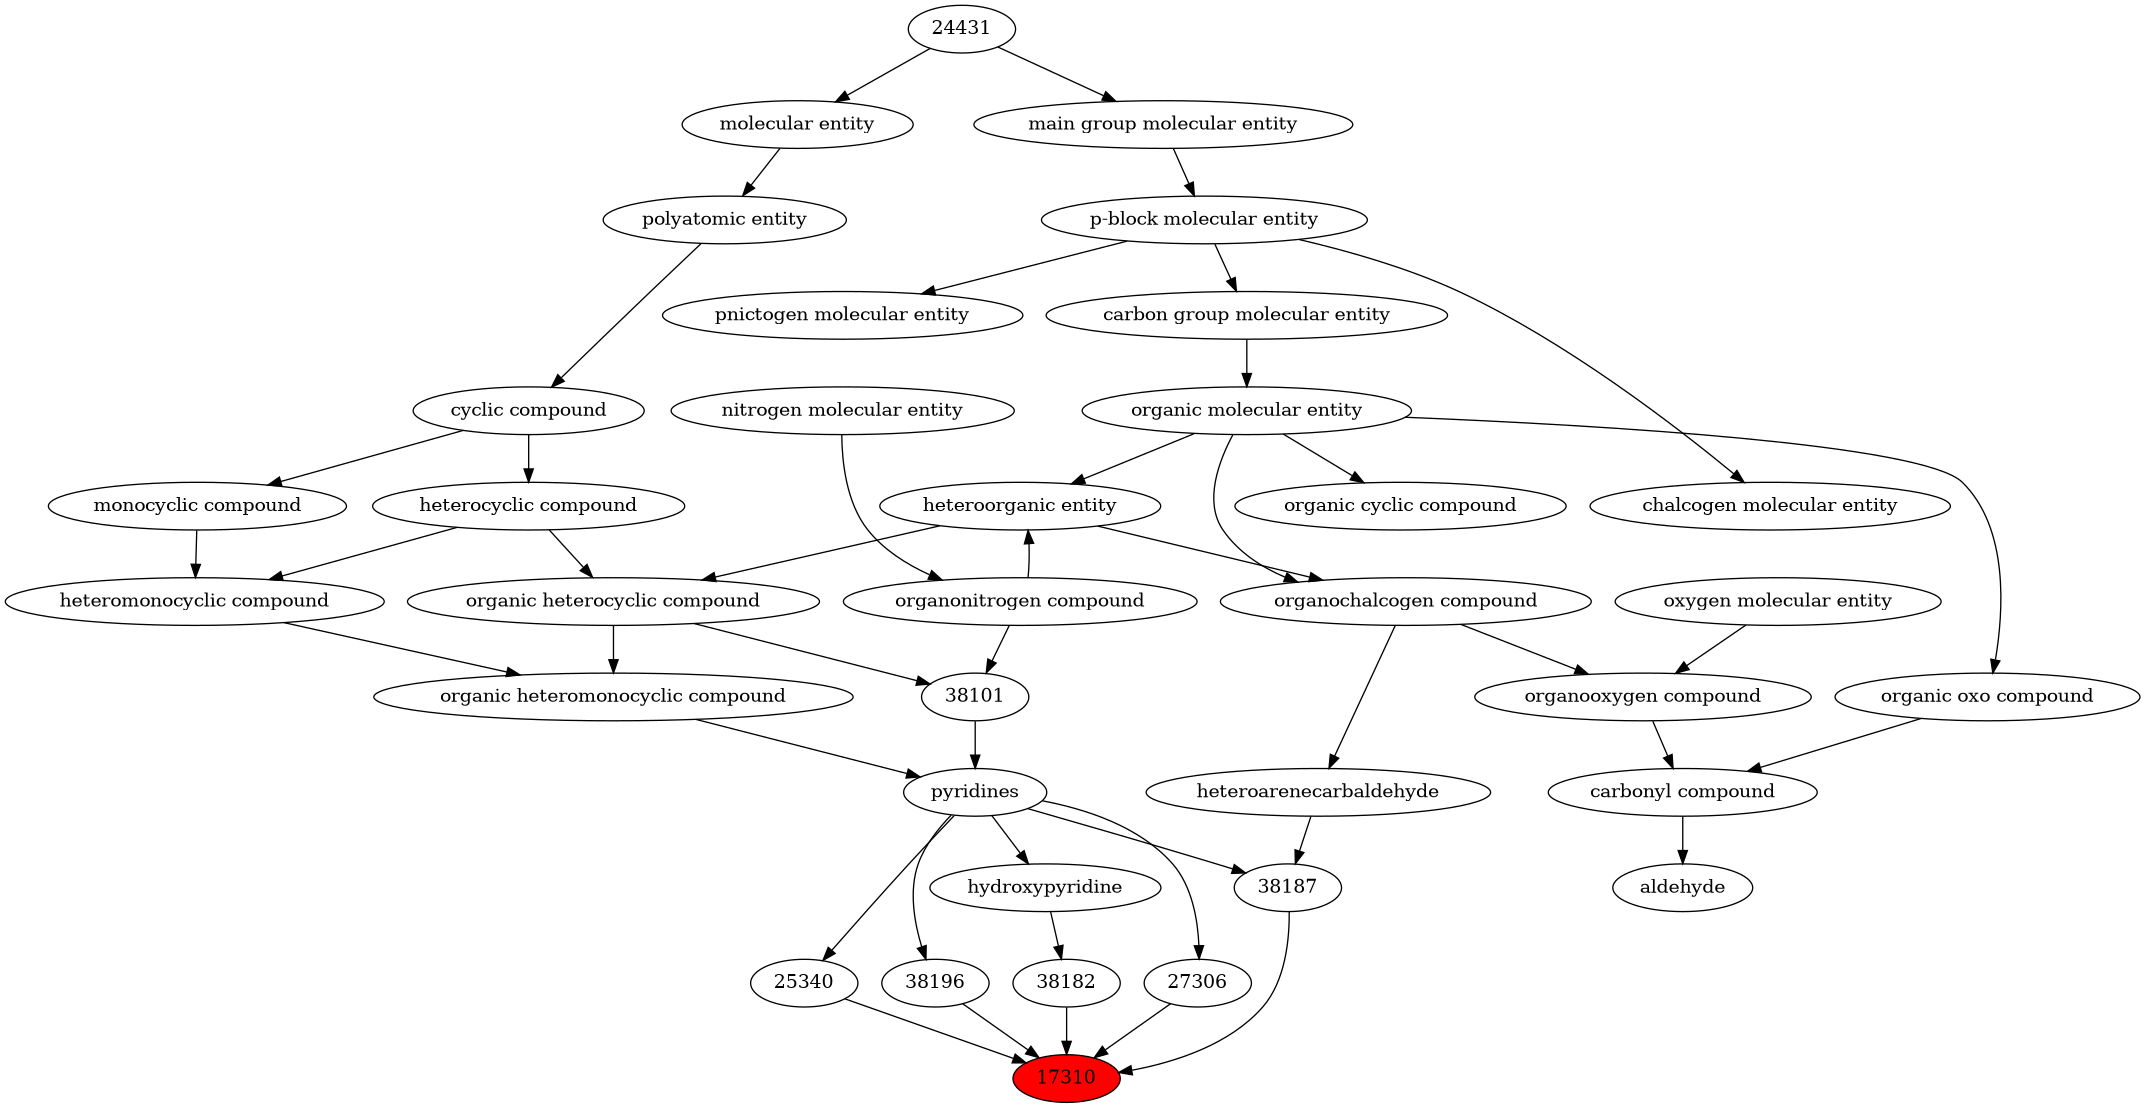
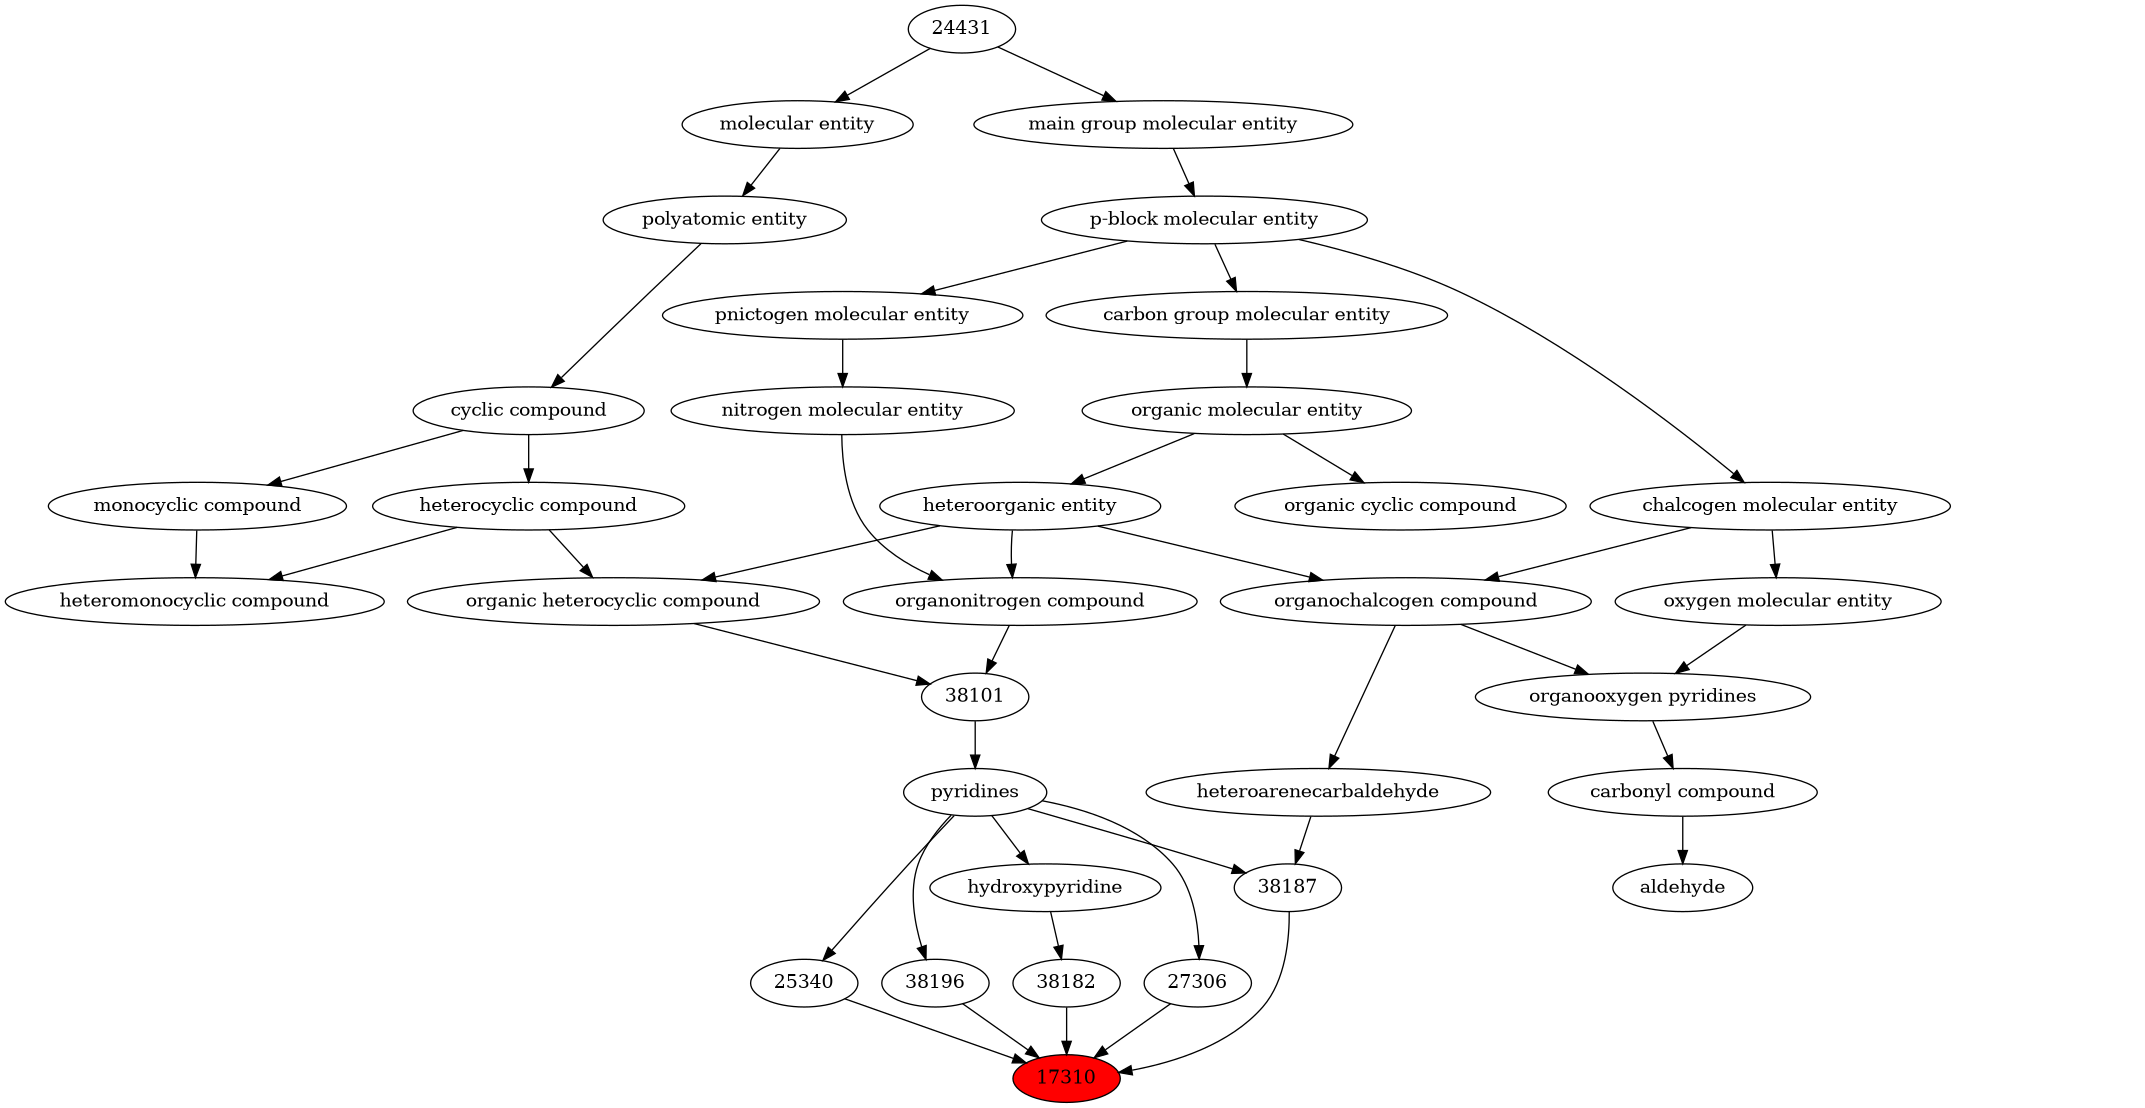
none -> (843, 357)
(1218, 521) -> (1595, 552)
none -> (1774, 547)
(1029, 561) -> (1011, 547)
(613, 697) -> none
(1643, 697) -> (1643, 697)
(1988, 697) -> none
